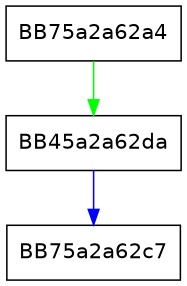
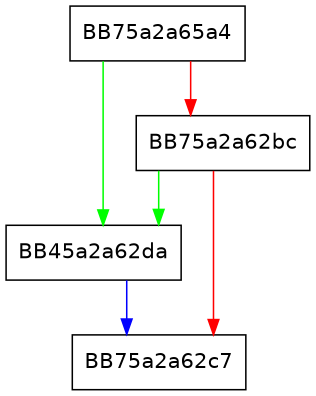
(94, 33) -> (158, 33)
none -> (223, 143)
